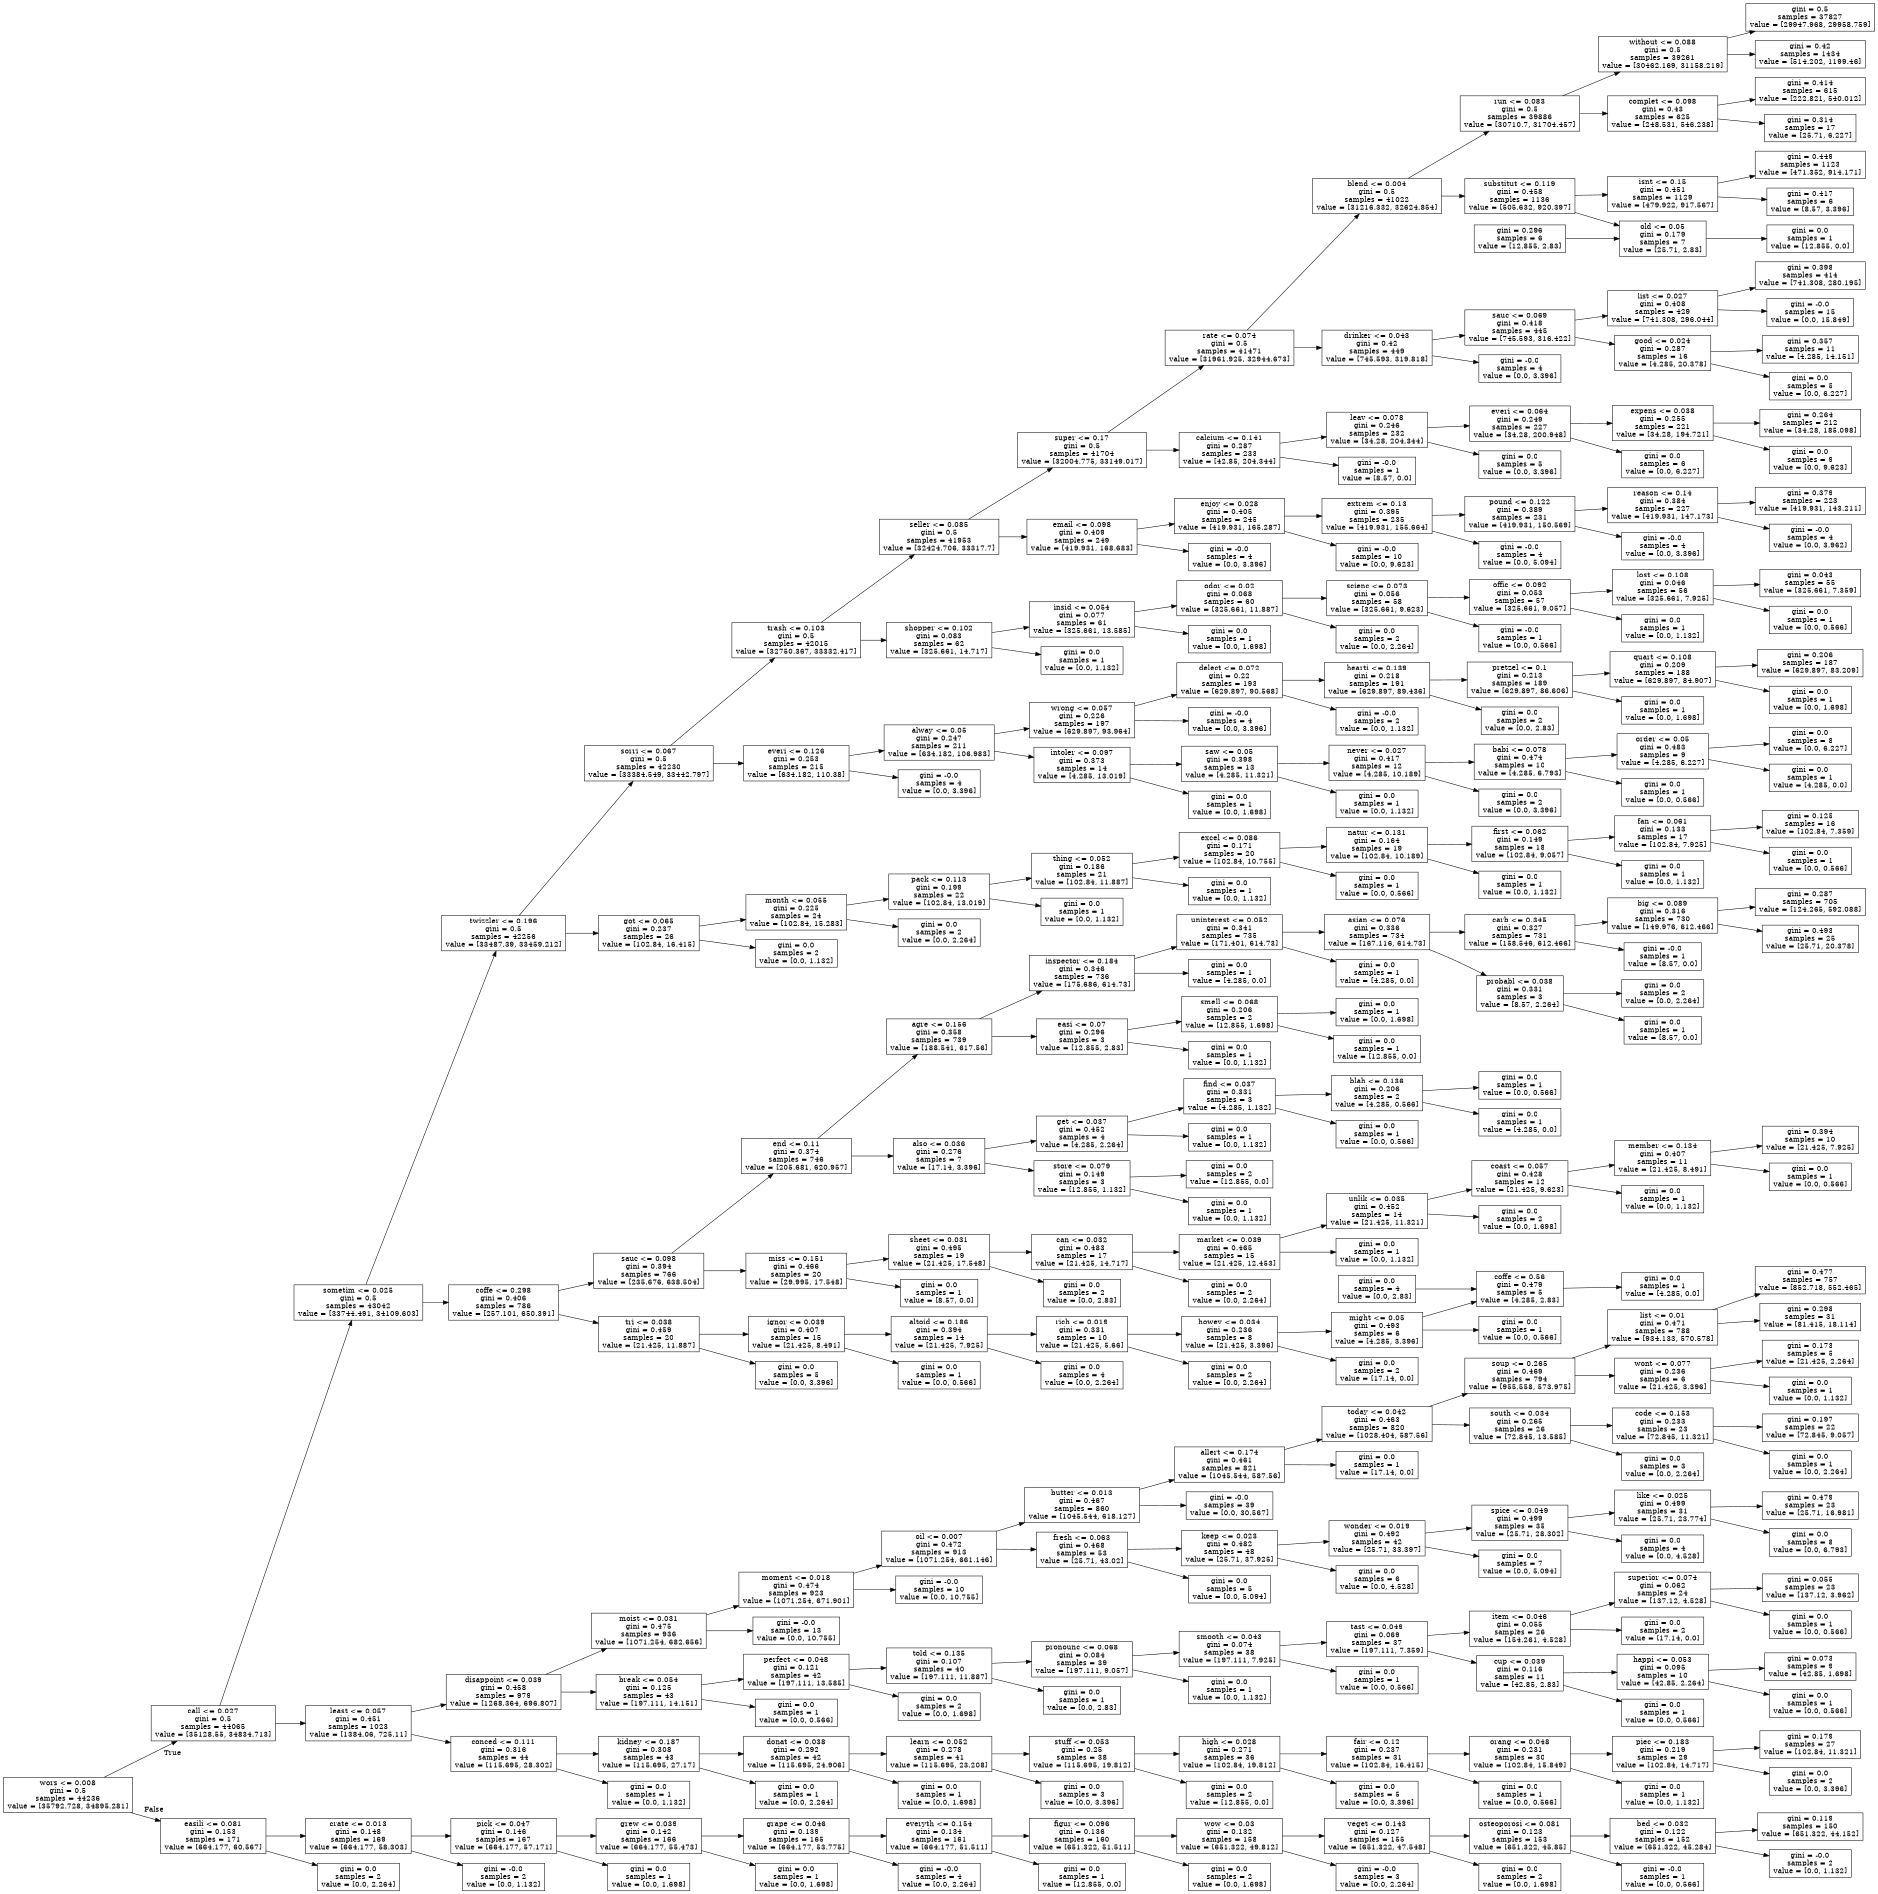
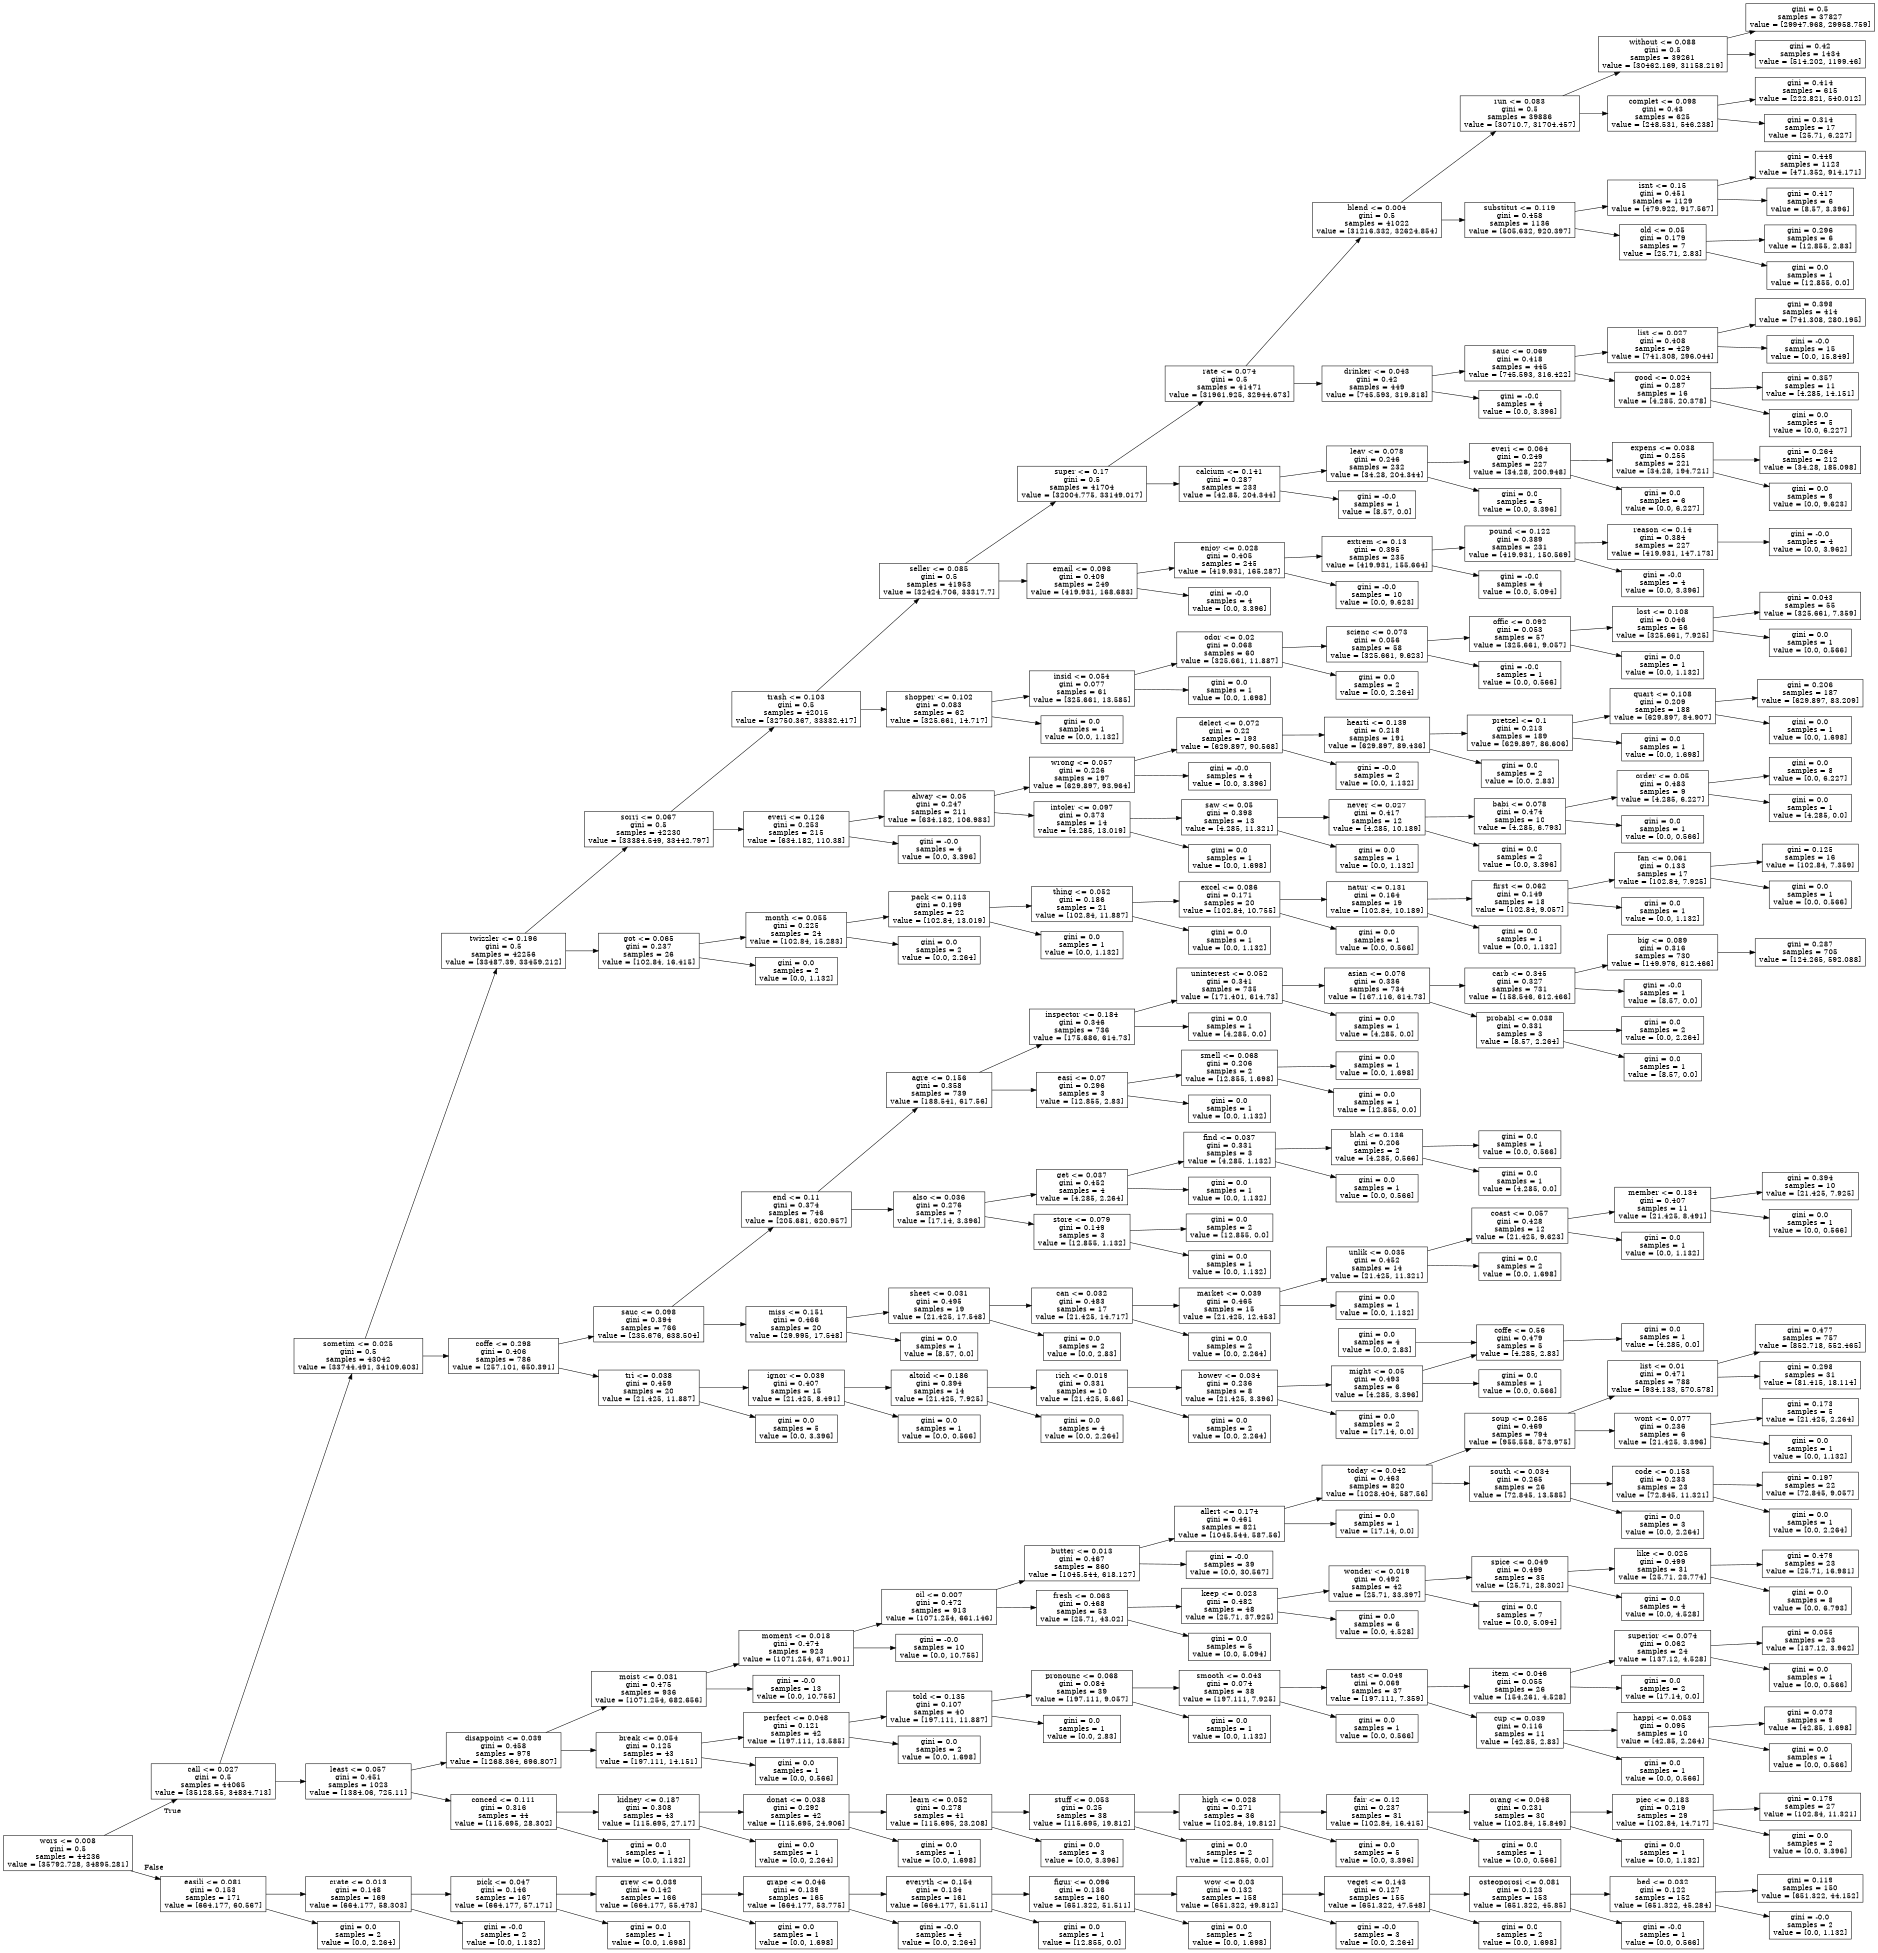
(1590, 239) -> (1733, 241)
(1810, 501) -> none
(1810, 939) -> none
